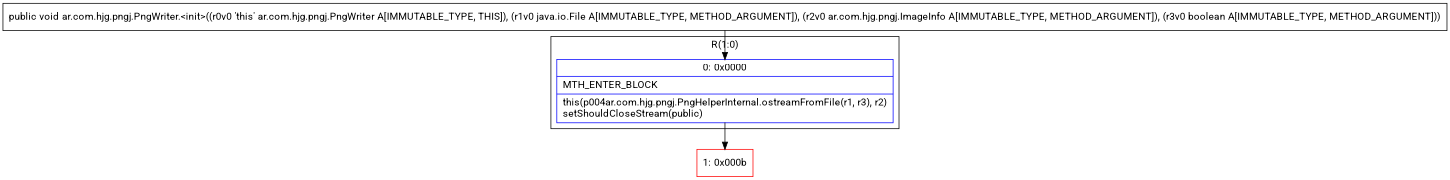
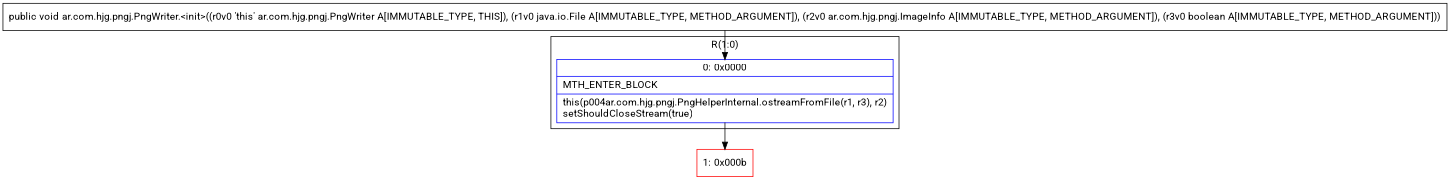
(633, 114) -> (628, 114)
